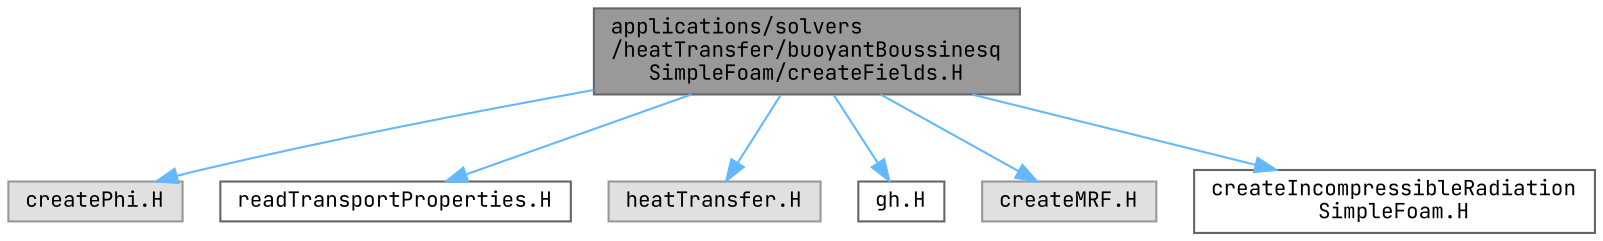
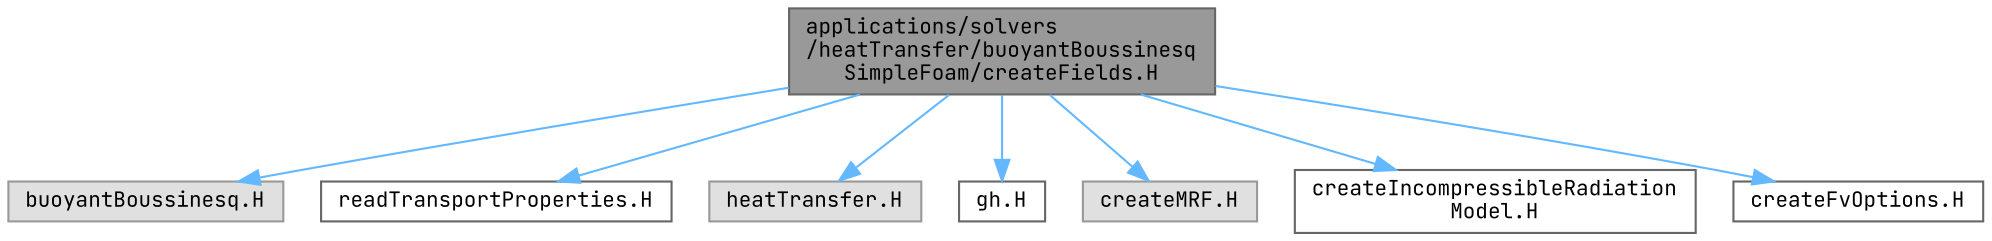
(95, 201) -> (146, 201)
(1395, 201) -> (1495, 201)
none -> (1858, 201)
